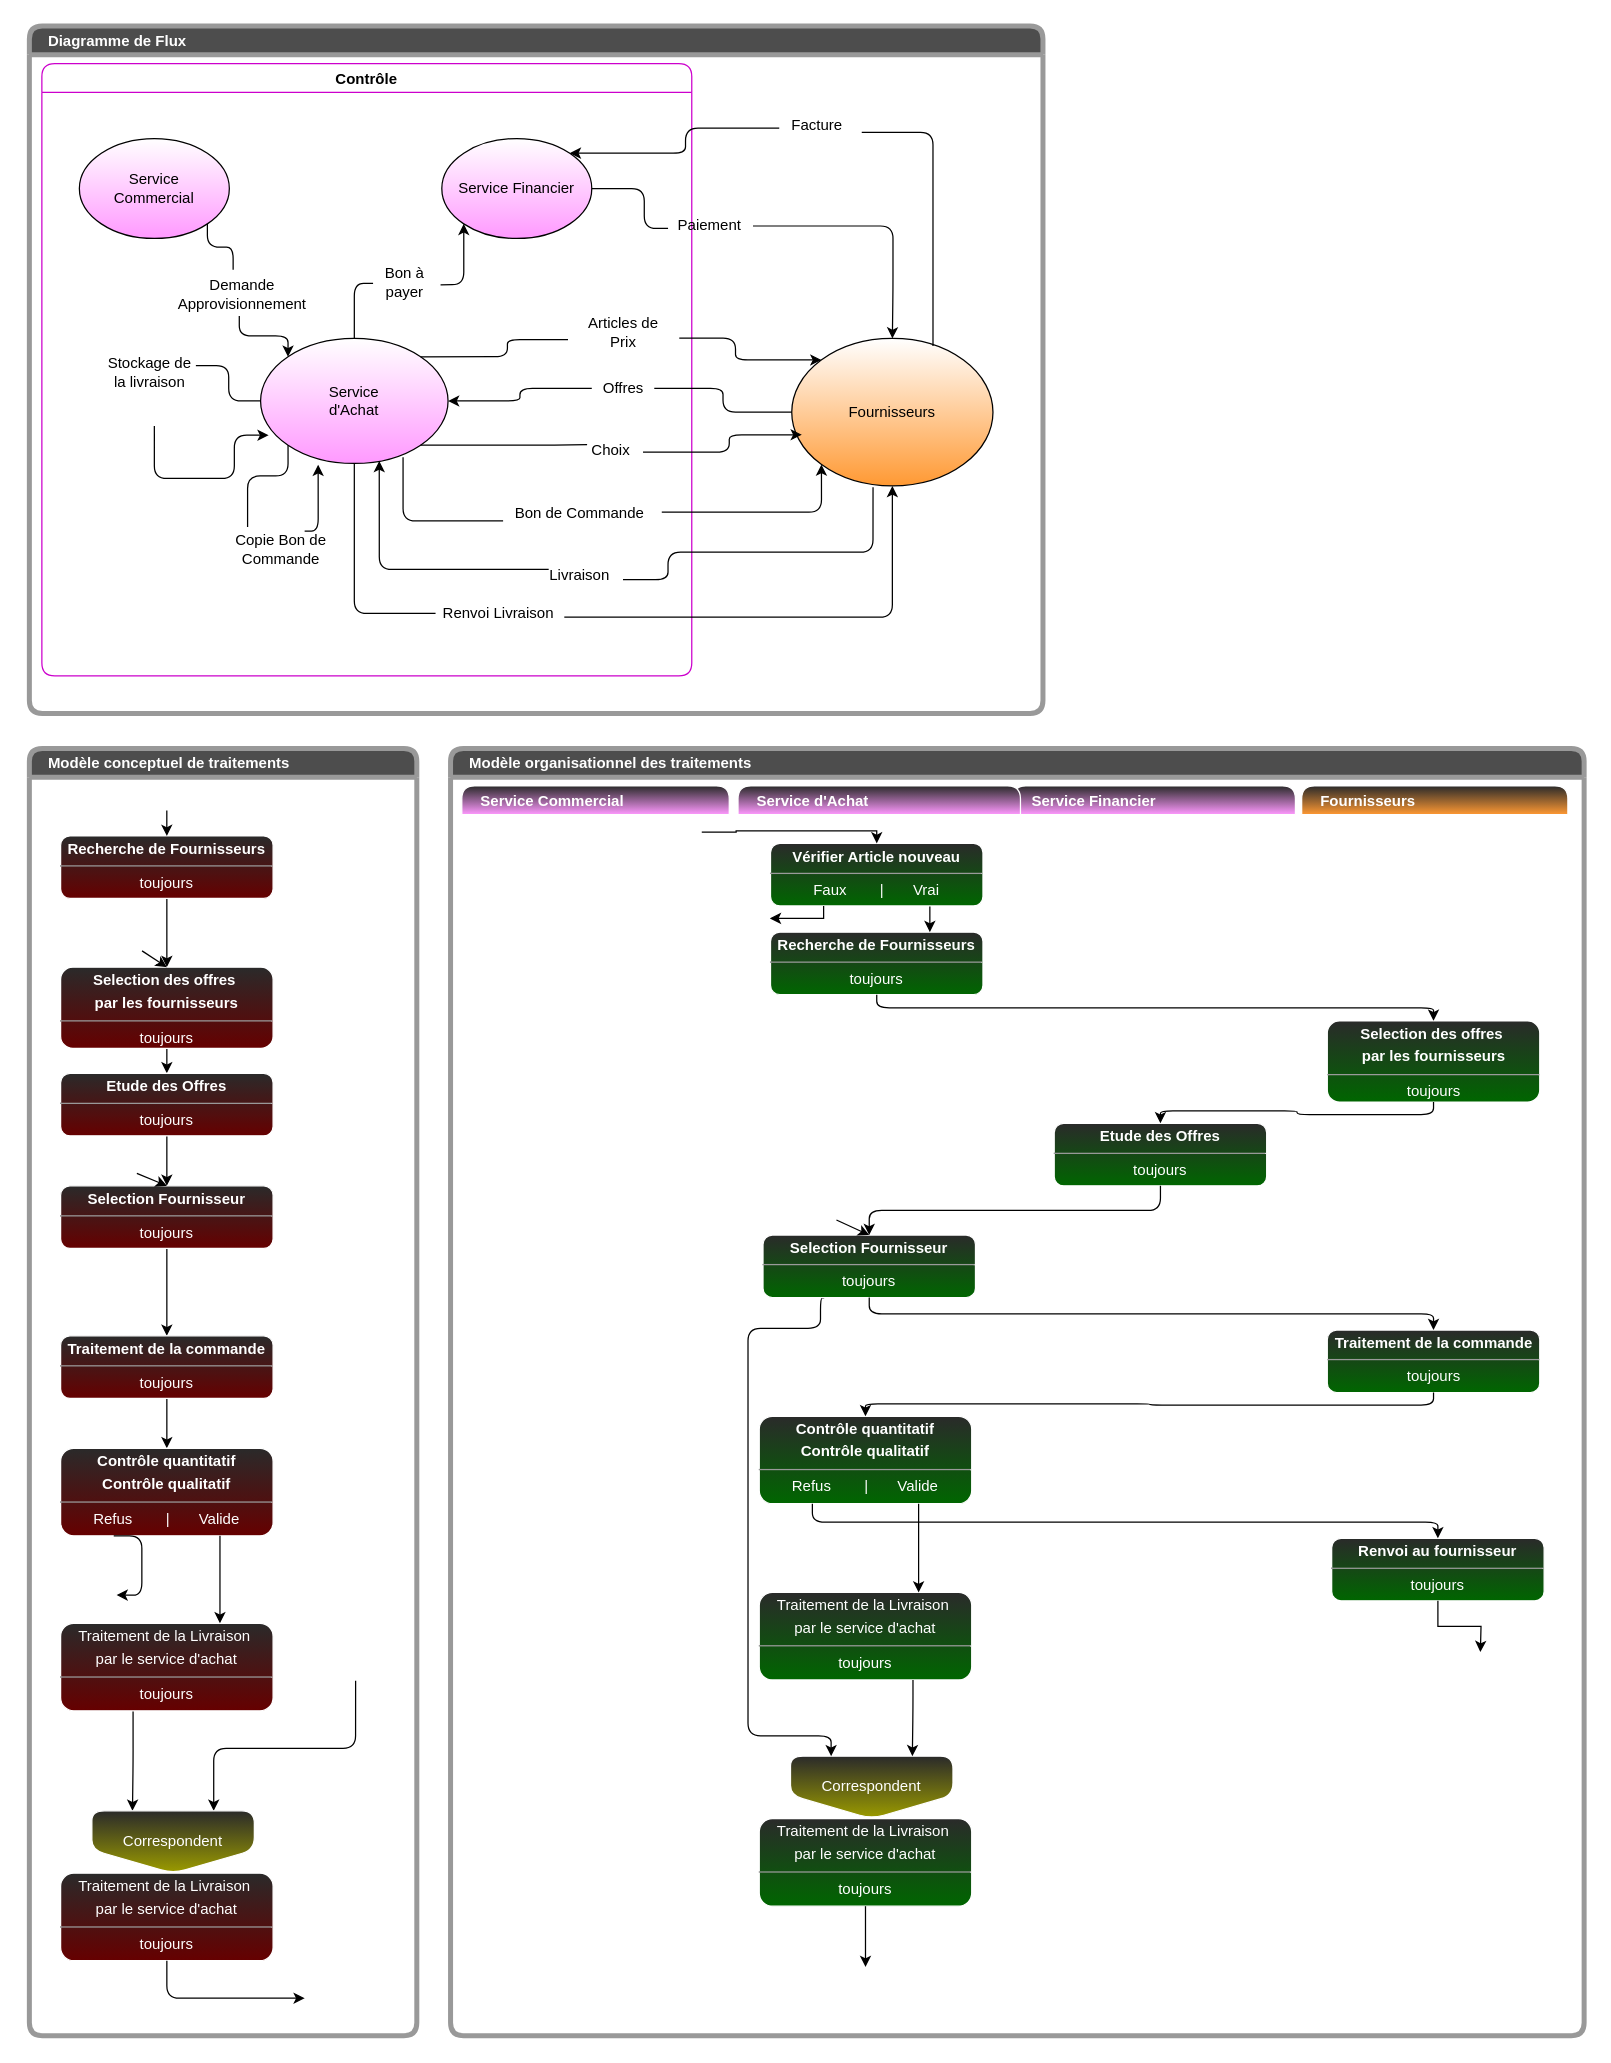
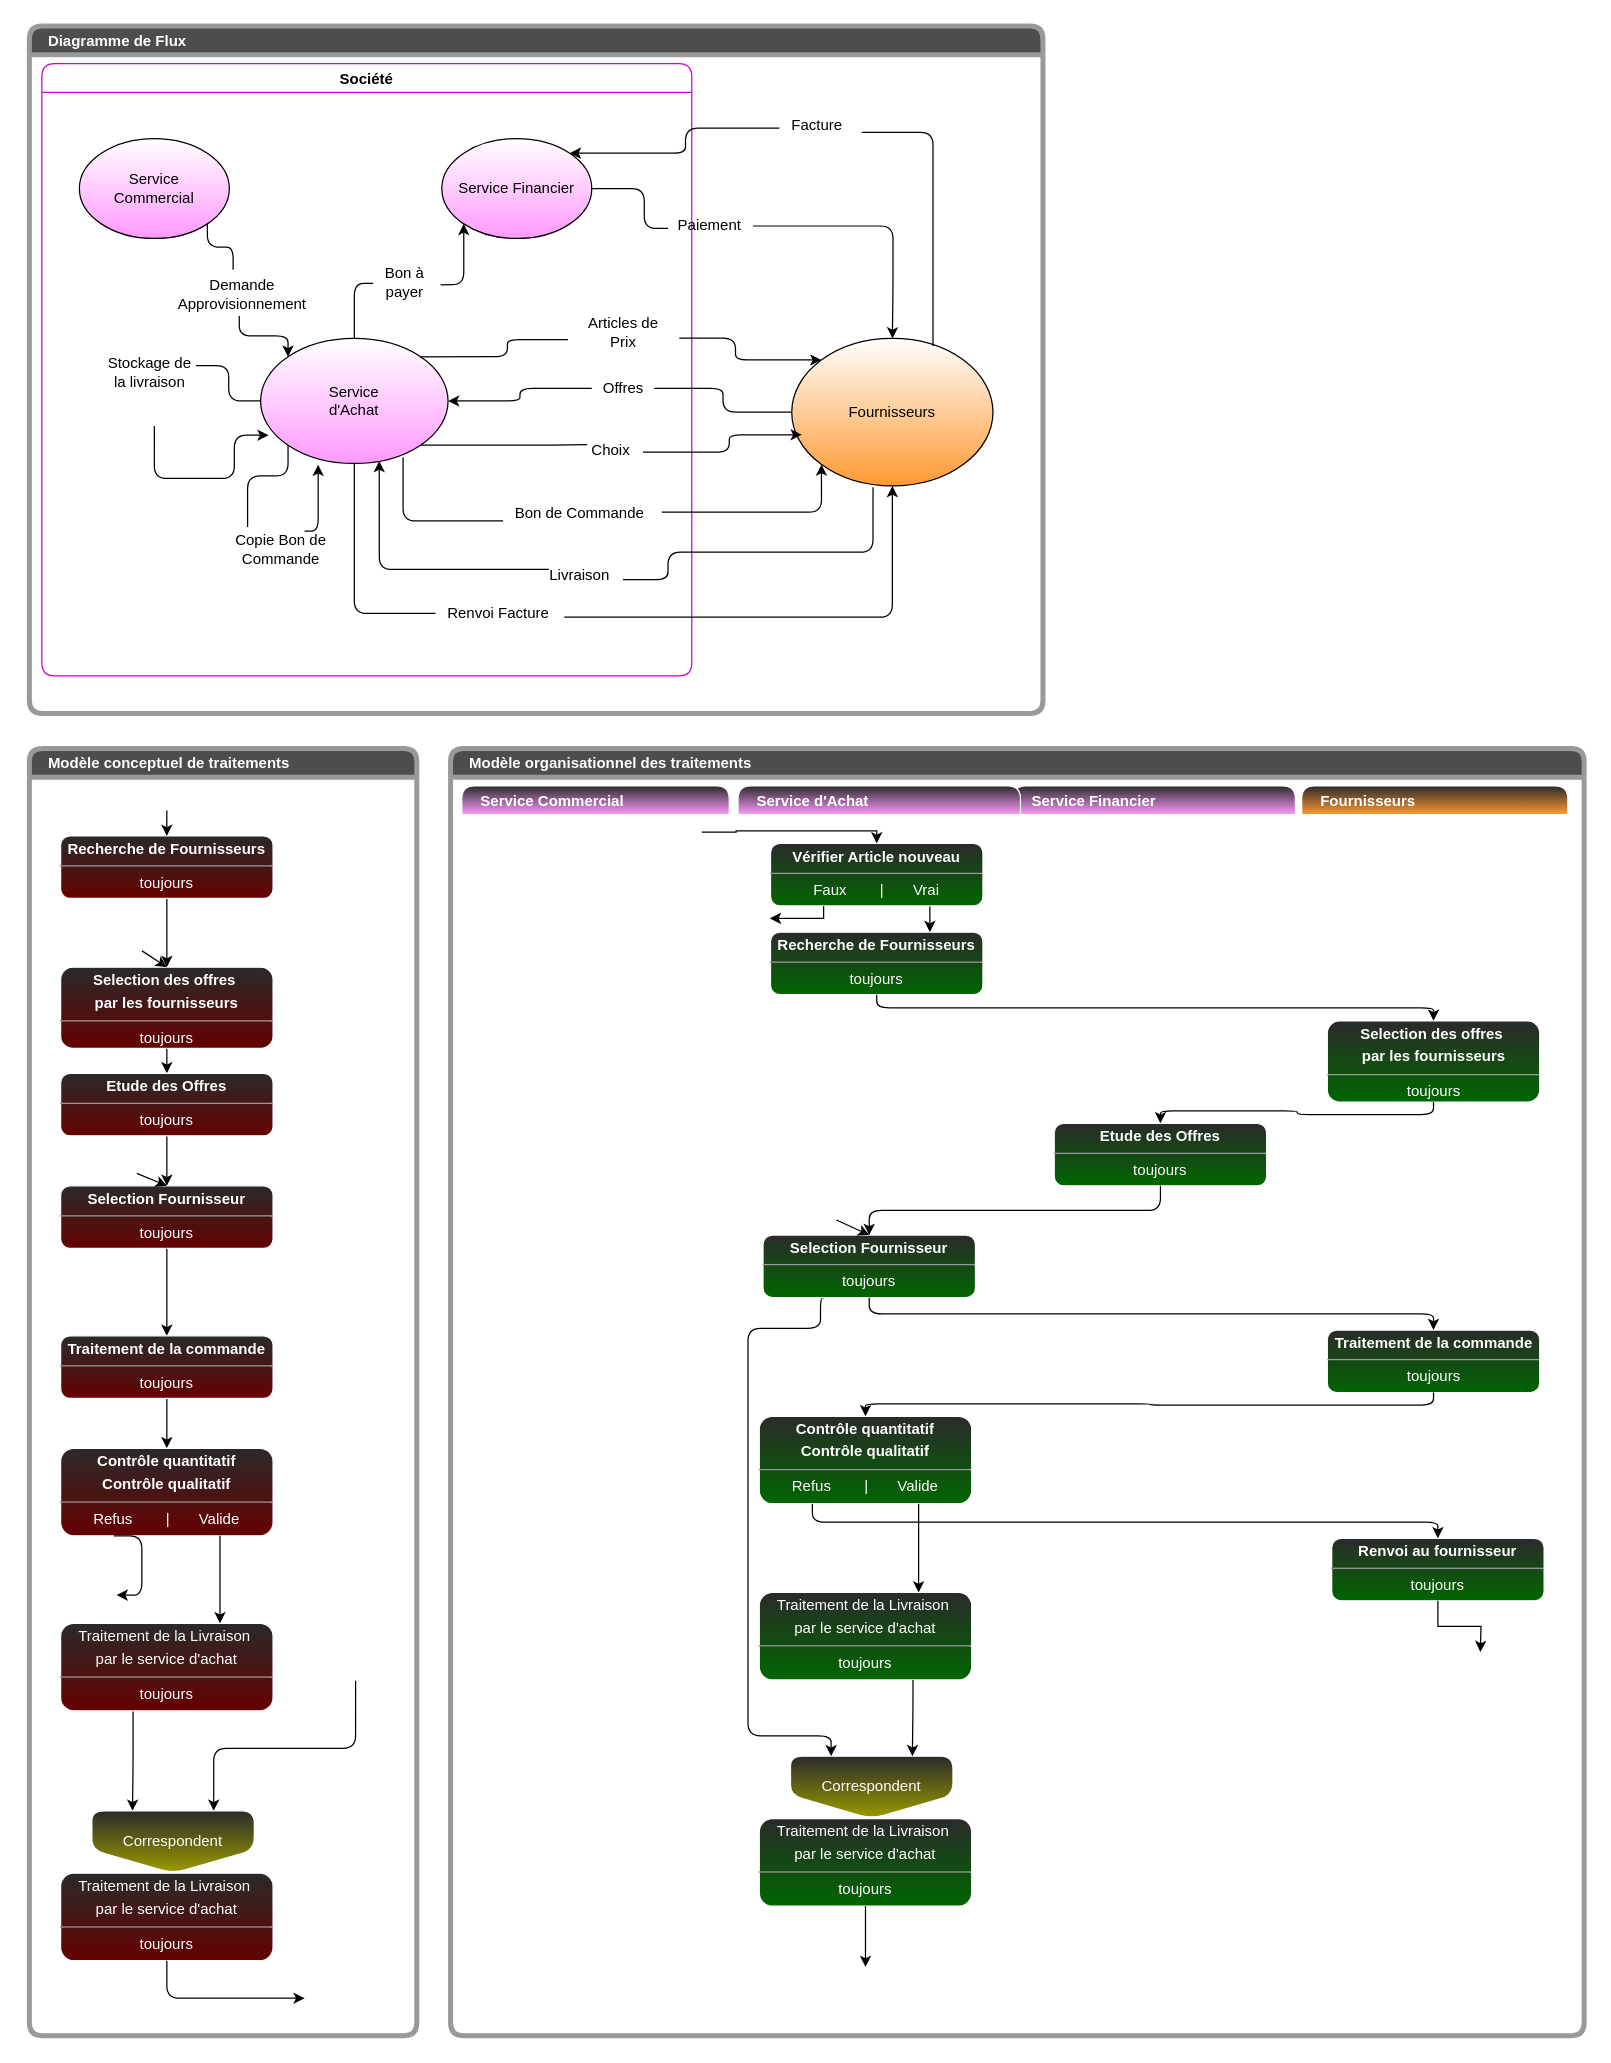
(366, 78) -> (366, 78)
(499, 613) -> (499, 613)
